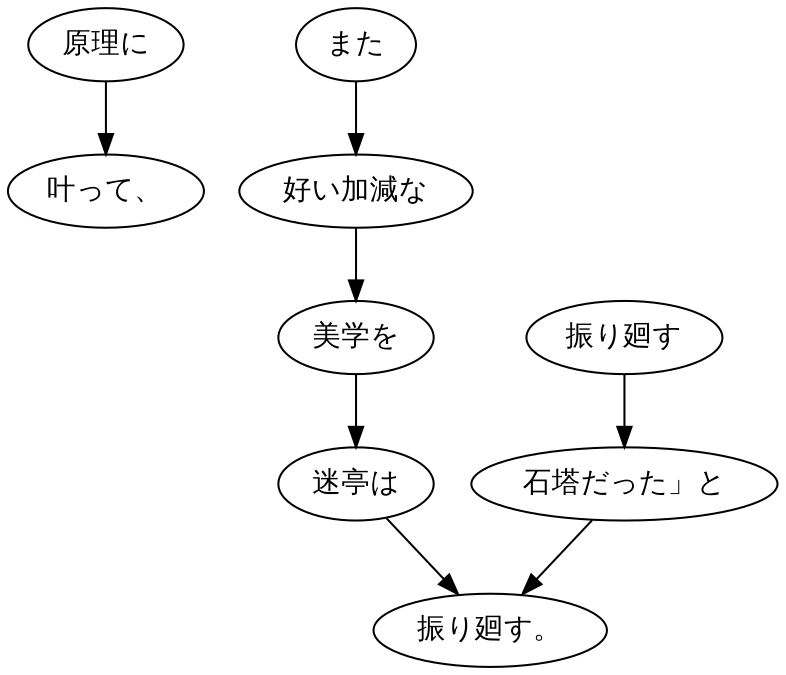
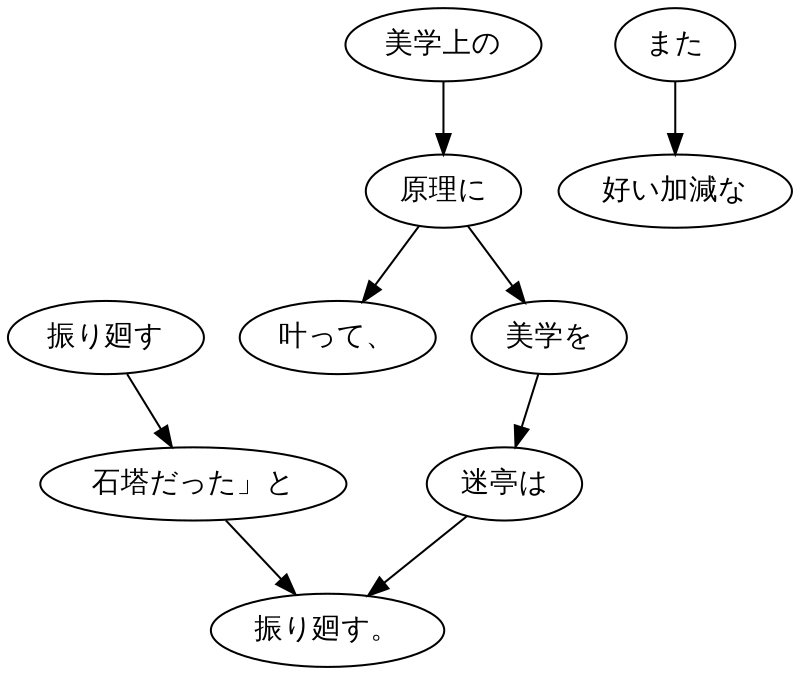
none -> (443, 45)
(356, 254) -> (490, 256)
